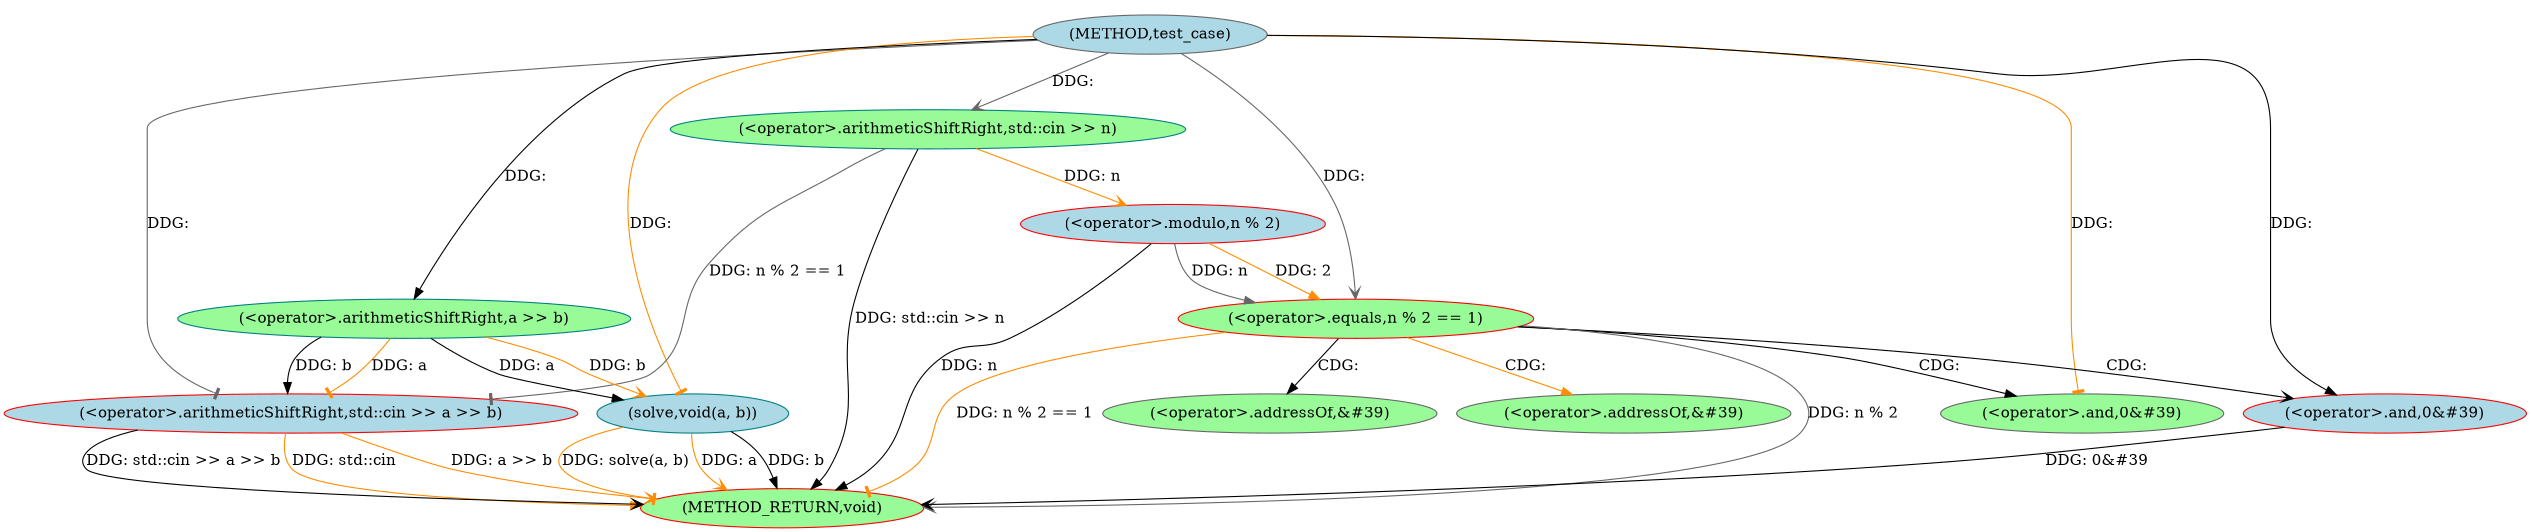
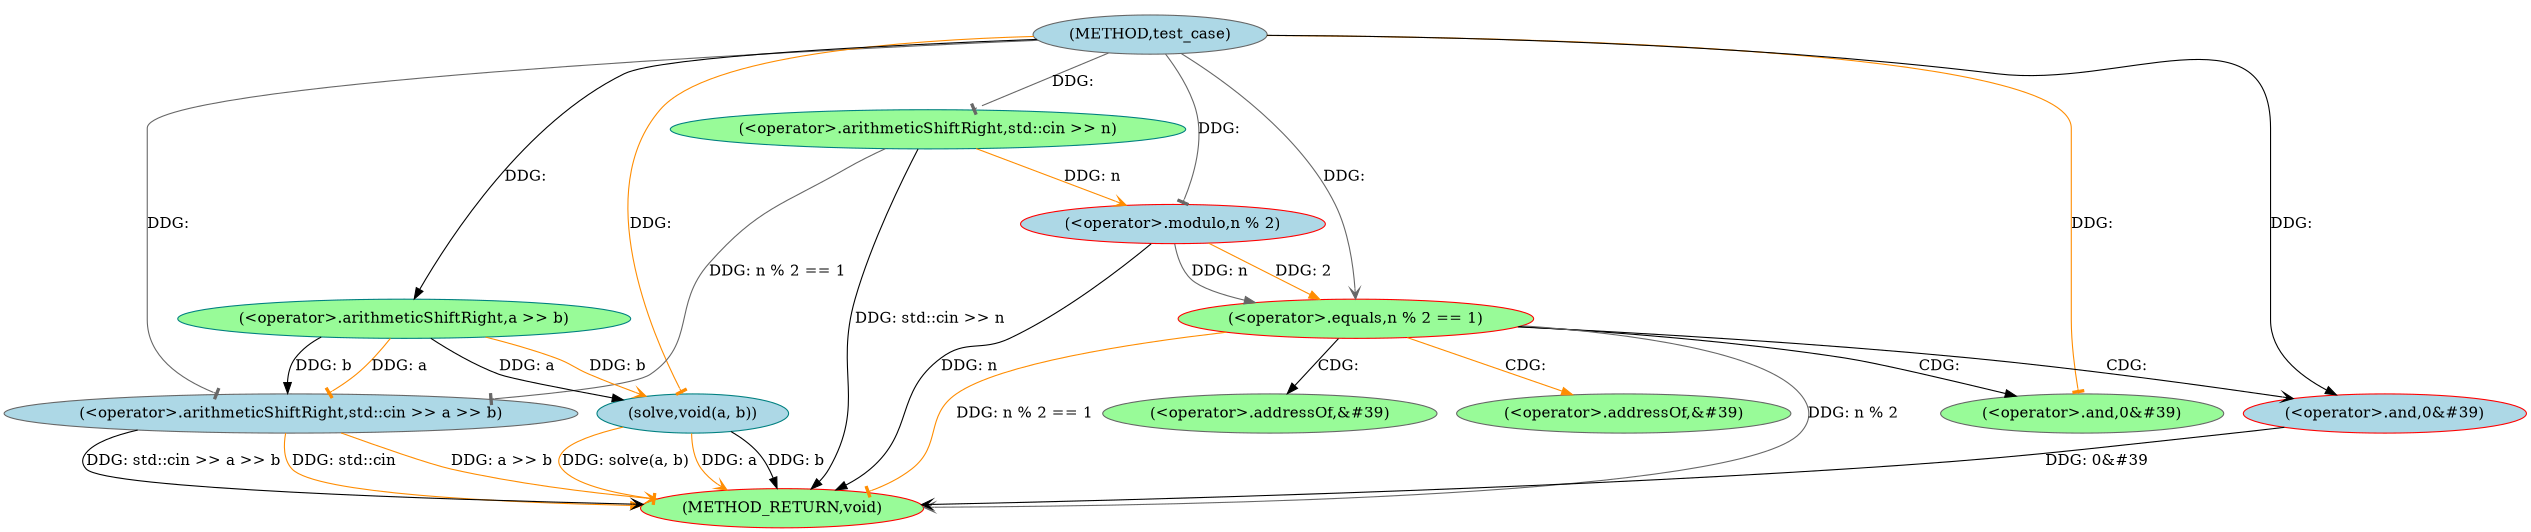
(1045, 79) -> (1045, 79)
none -> (1198, 123)
(291, 414) -> (291, 414)
